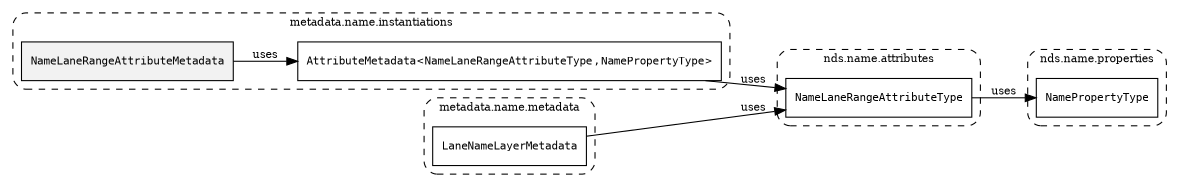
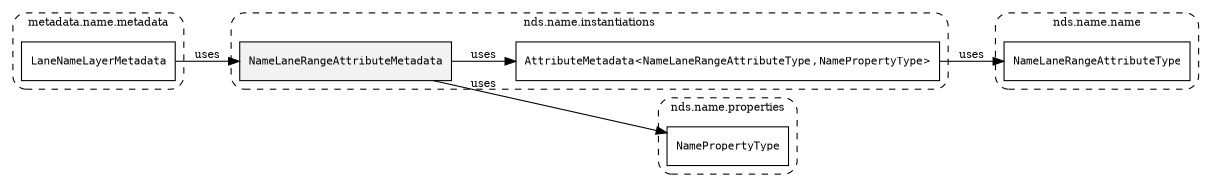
(371, 23) -> (590, 23)
(879, 60) -> (1097, 23)
(998, 98) -> (545, 106)
(681, 124) -> (202, 61)
